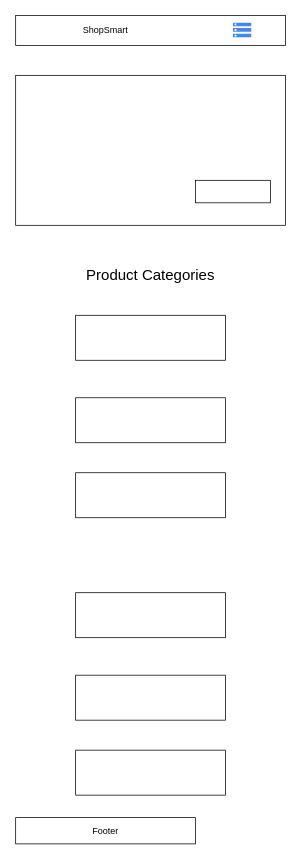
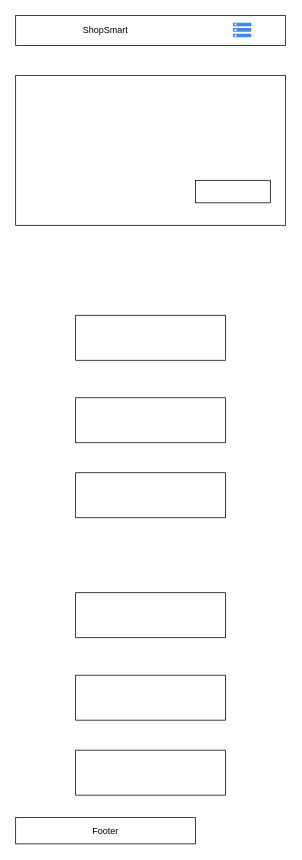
(150, 274) -> none
